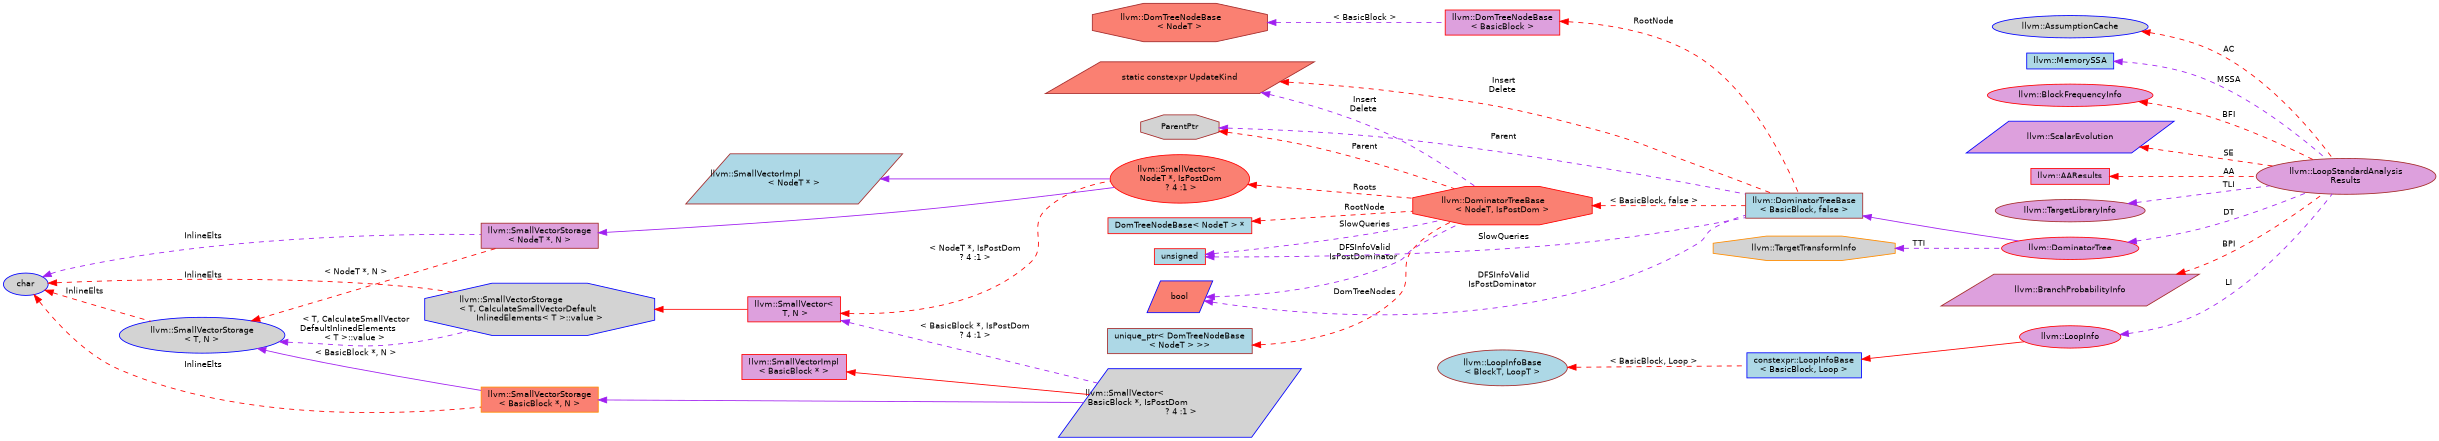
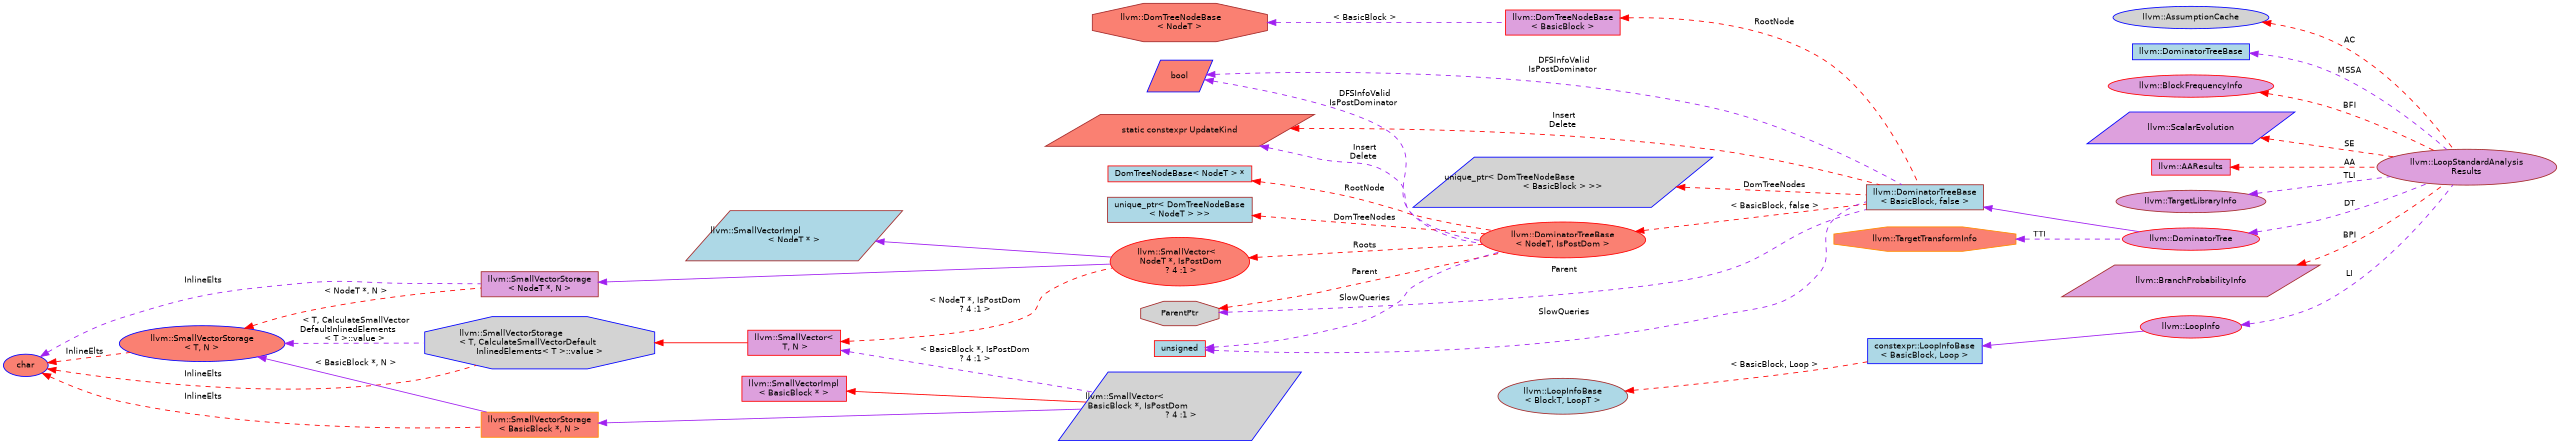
(2070, 61) -> (2191, 52)
none -> (1563, 182)
(1502, 206) -> (1563, 240)
(1804, 248) -> (1925, 239)
(26, 284) -> (26, 365)
(202, 335) -> (202, 344)
(1947, 350) -> (2067, 338)
